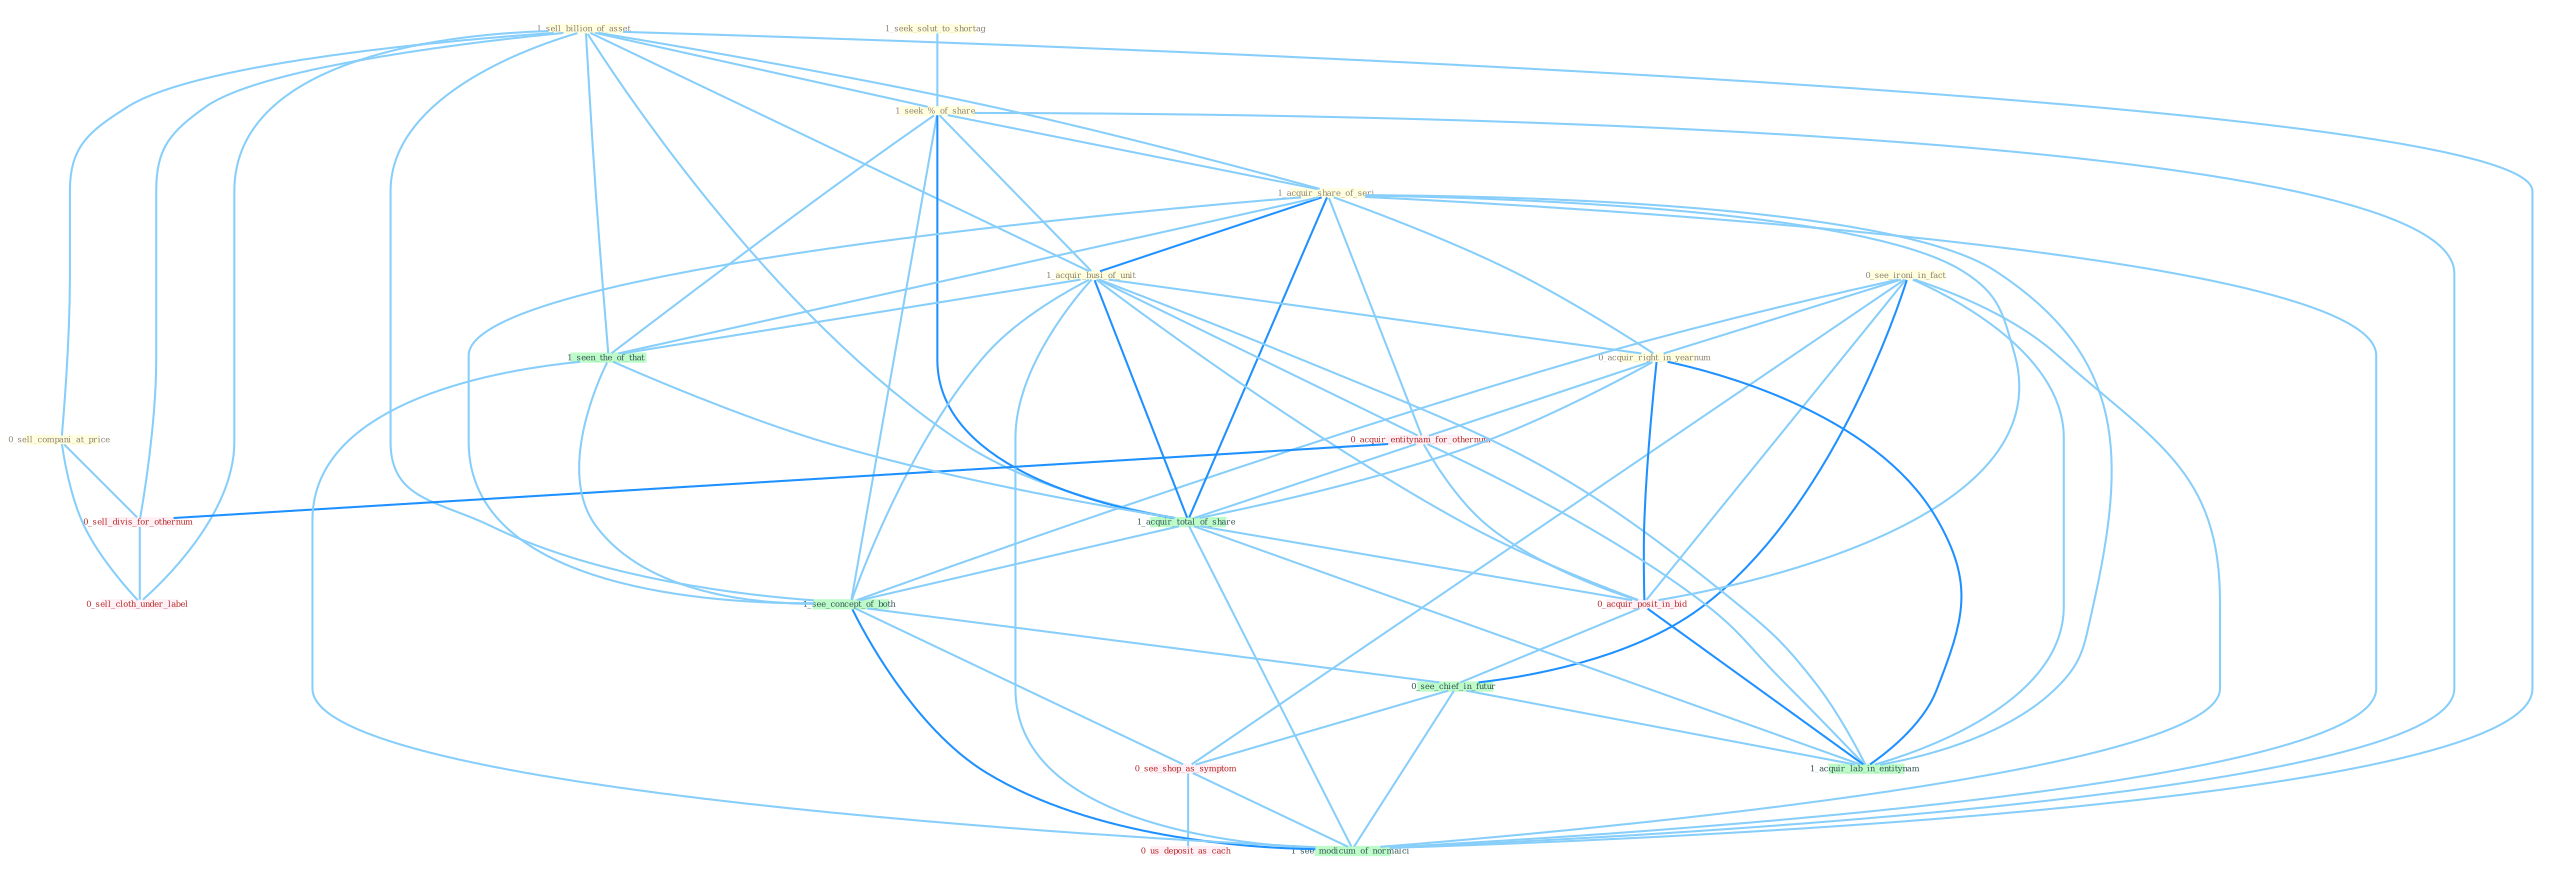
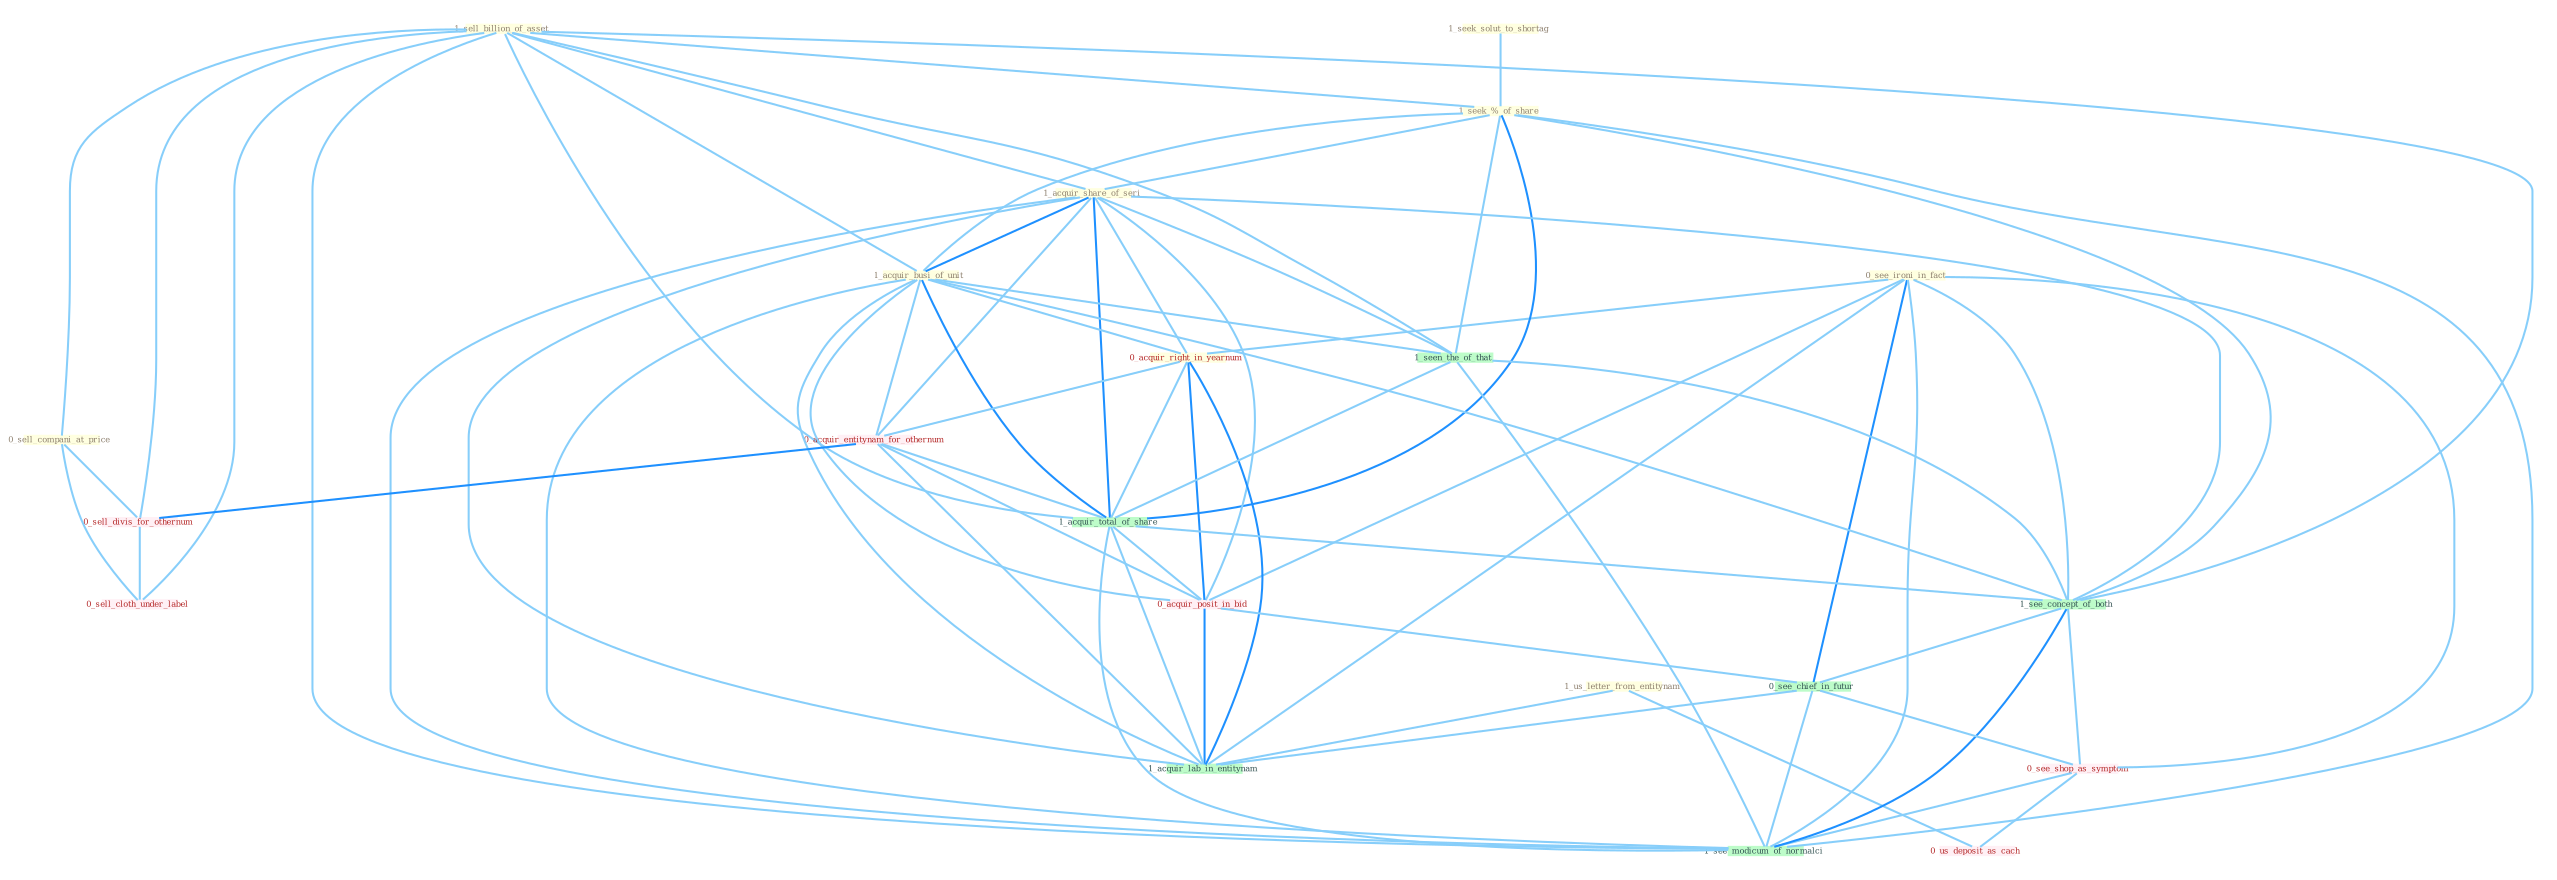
(1657, 358) -> (1188, 358)
none -> (1624, 687)
